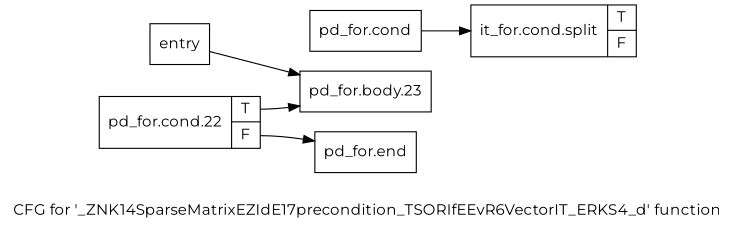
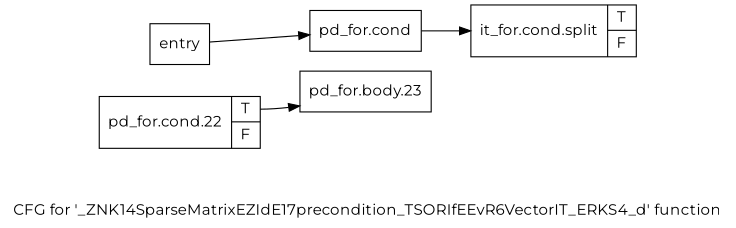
(249, 62) -> (254, 39)
(366, 152) -> none
